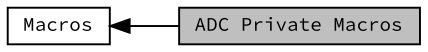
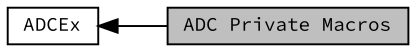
(59, 26) -> (53, 26)
